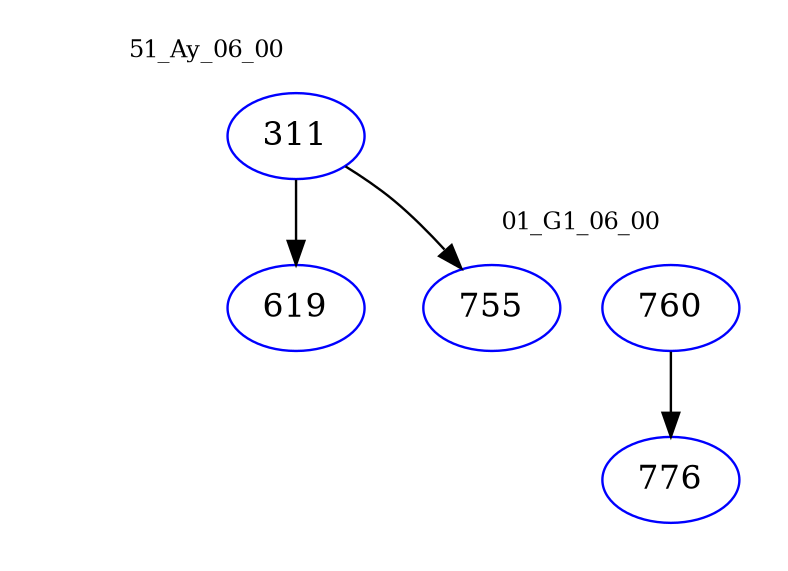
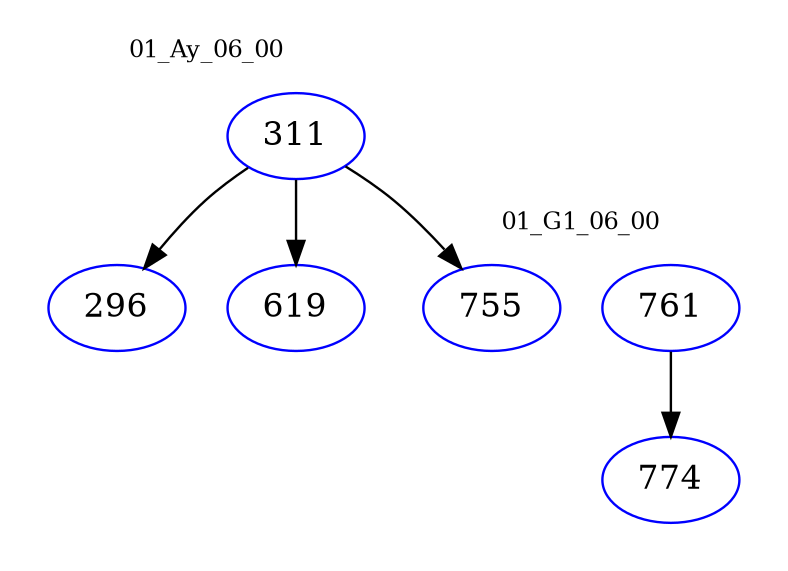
(207, 51) -> (207, 51)
none -> (117, 308)
(671, 308) -> (671, 308)
(671, 480) -> (671, 480)
